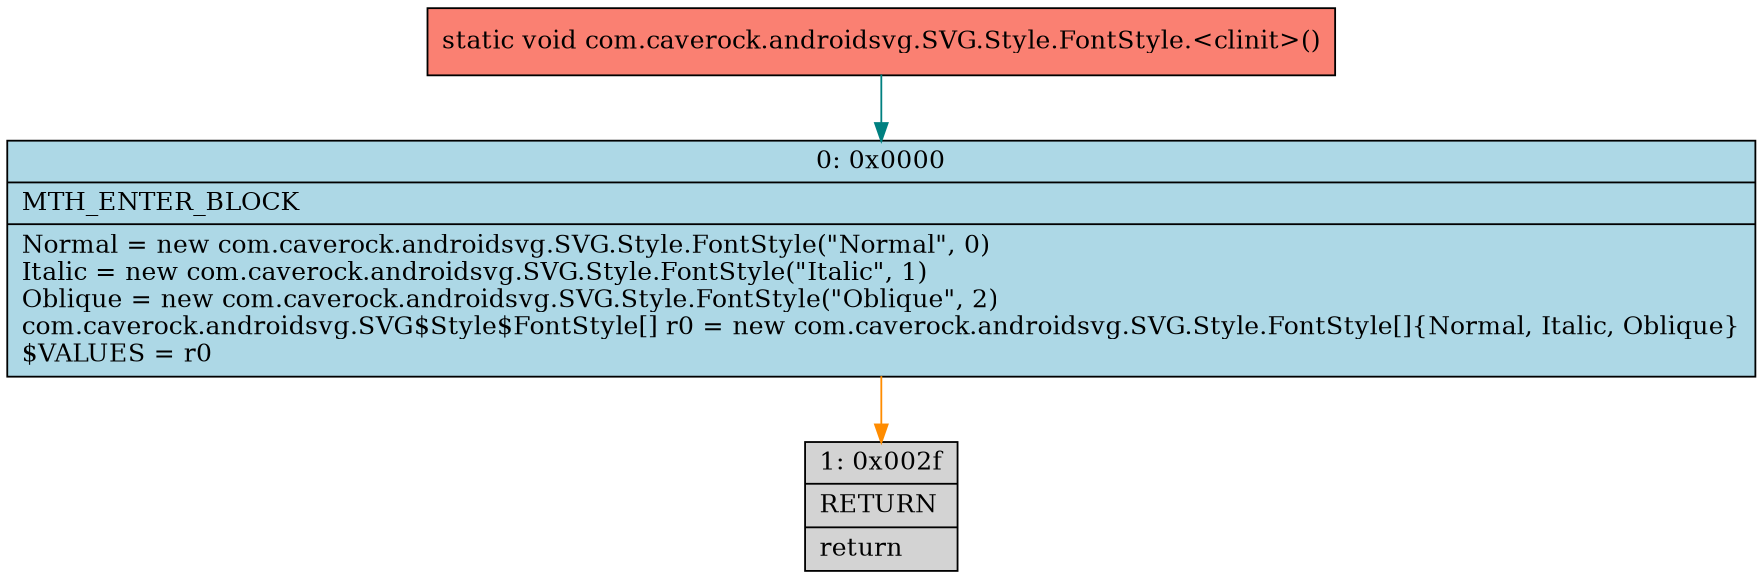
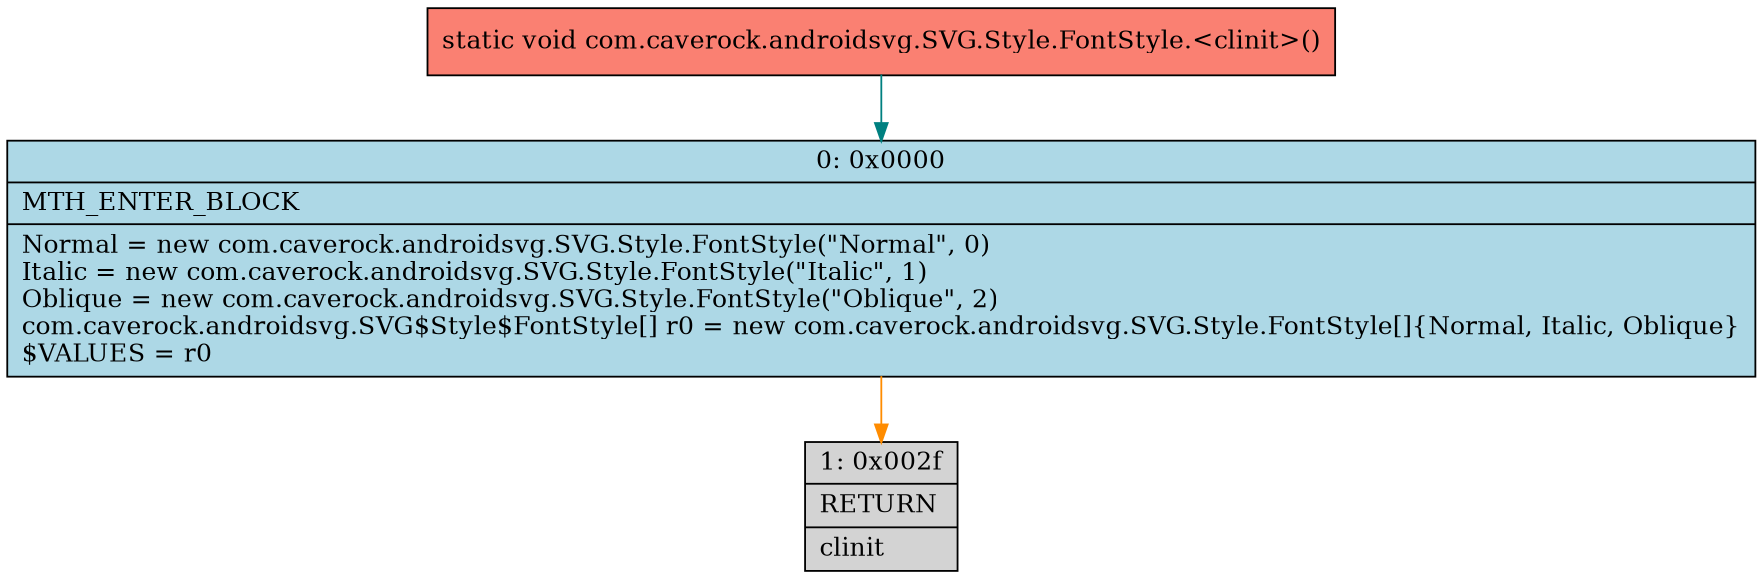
(861, 548) -> (853, 548)
